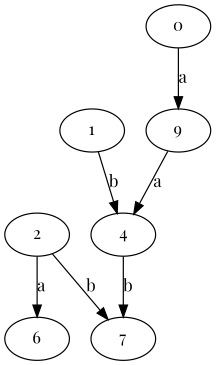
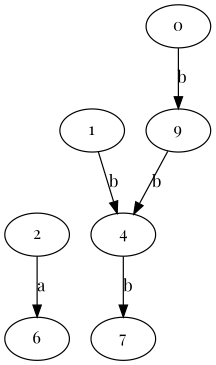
(183, 78) -> (183, 78)
(157, 183) -> (157, 183)
(76, 282) -> none
